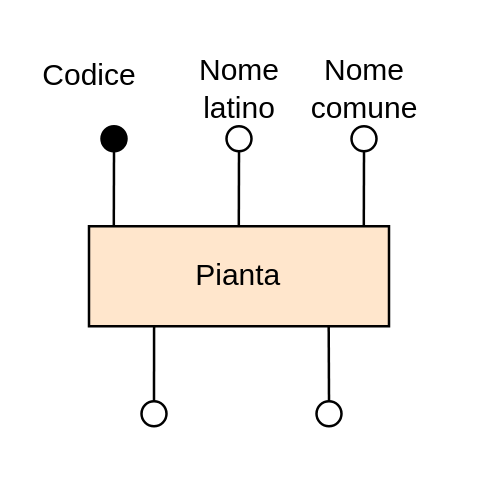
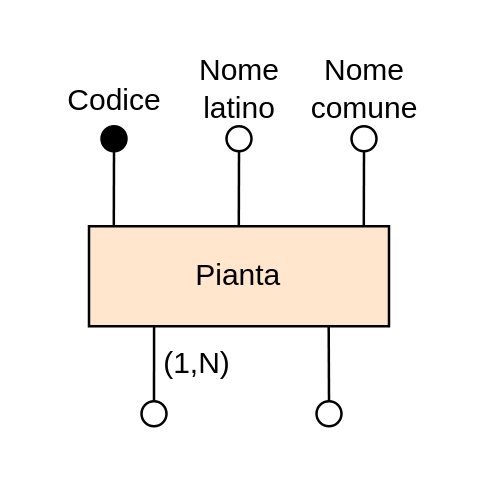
(89, 76) -> (114, 101)
none -> (196, 364)
